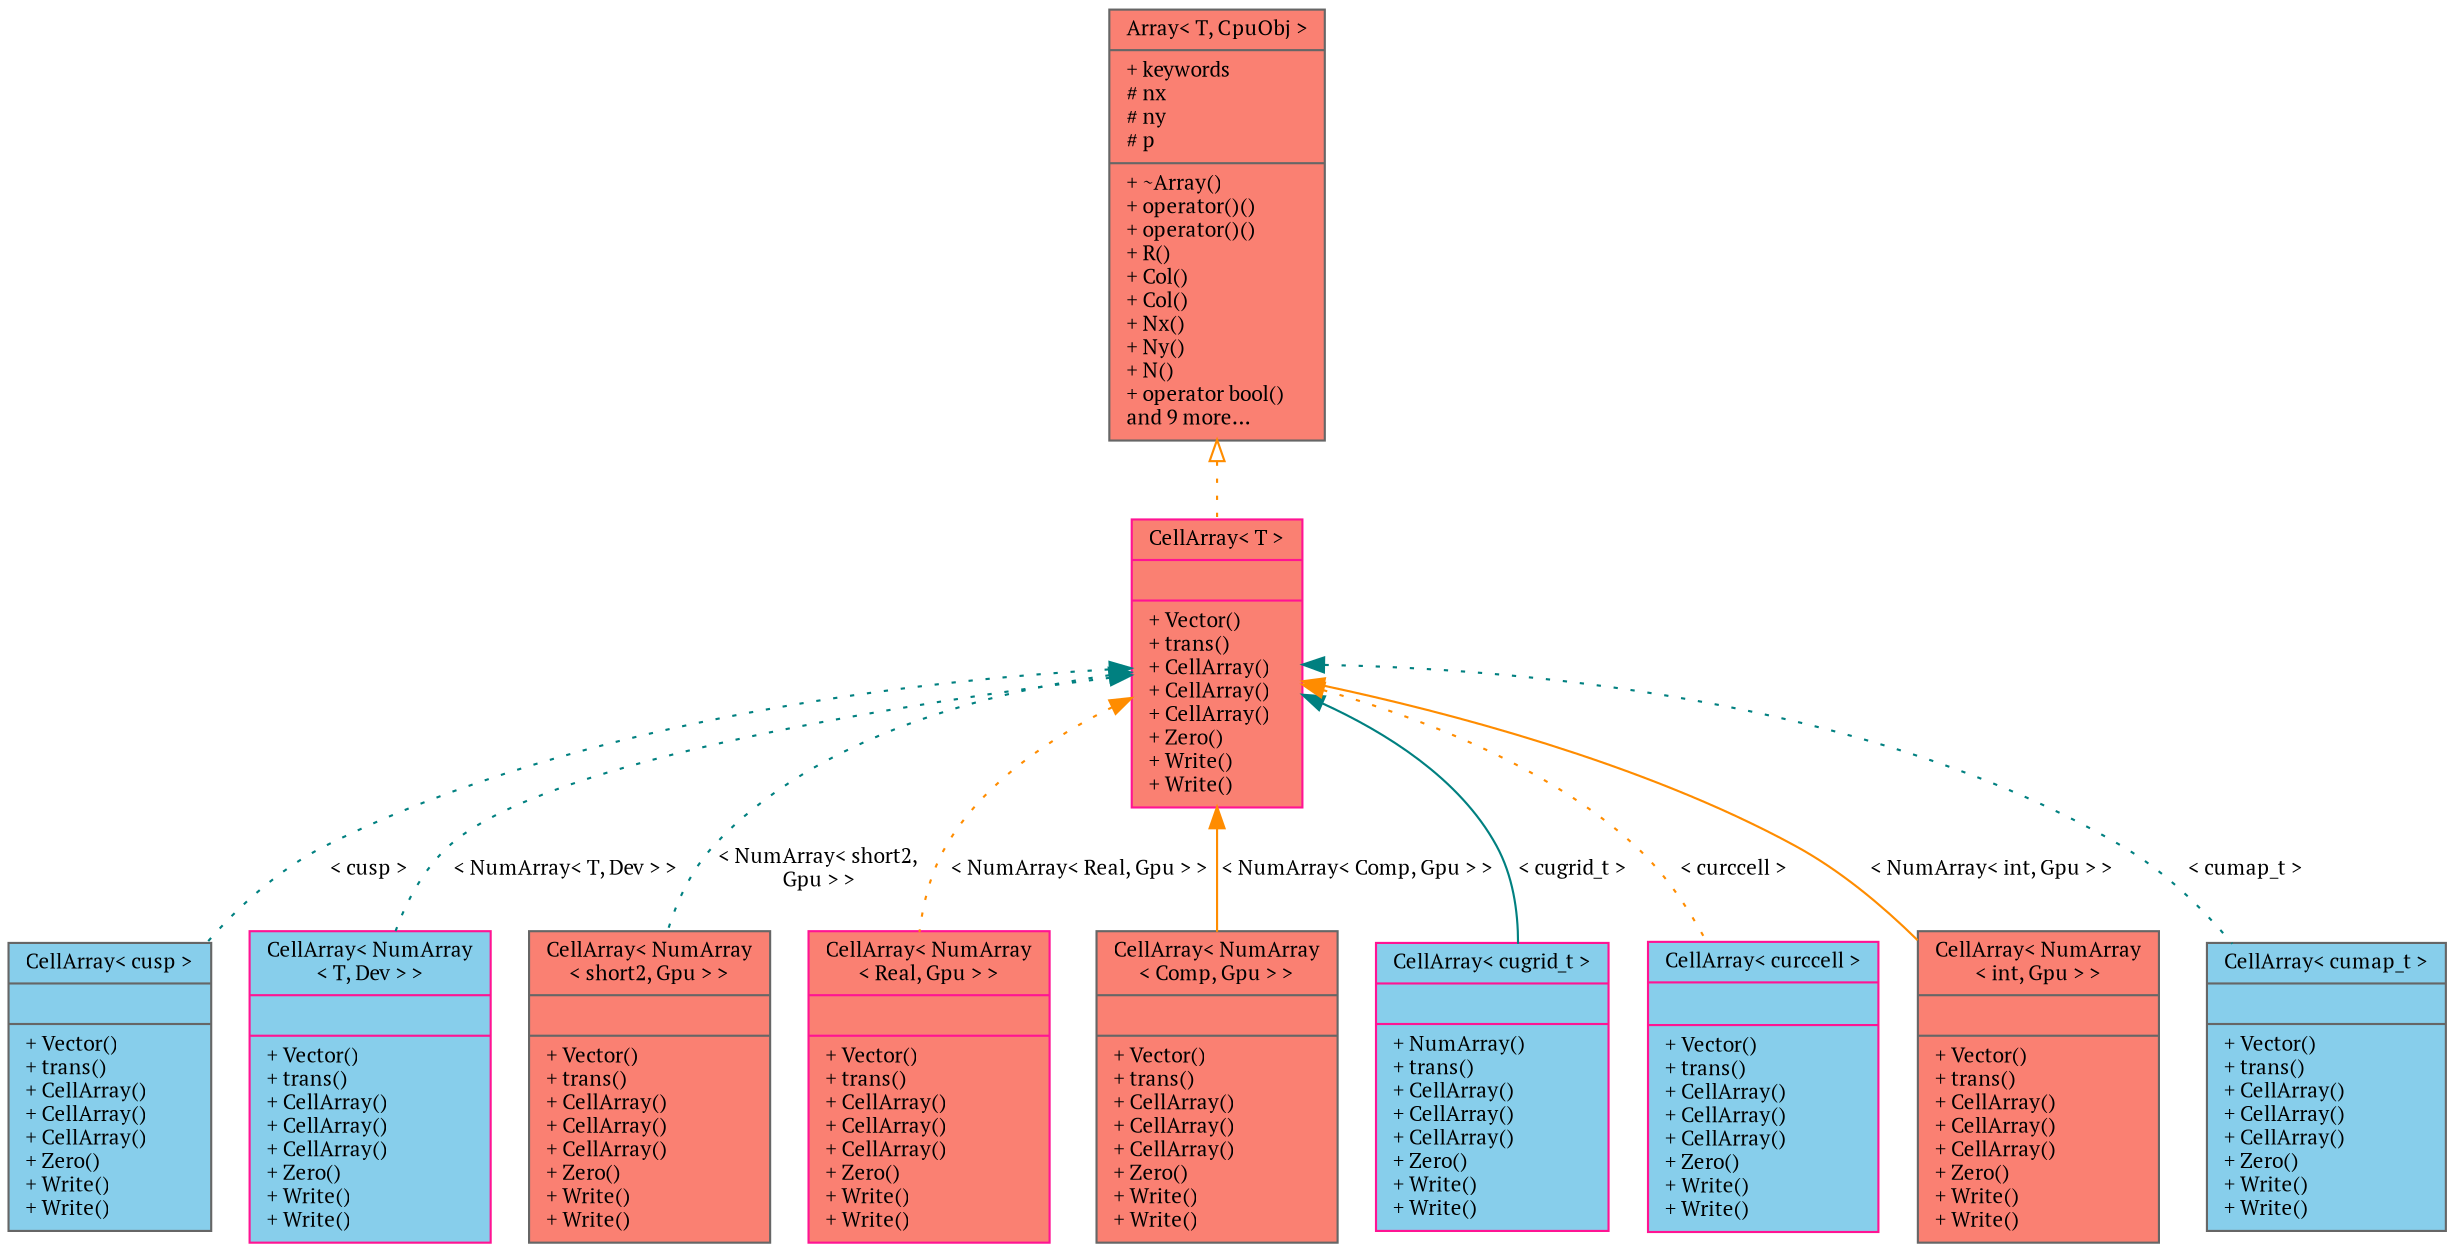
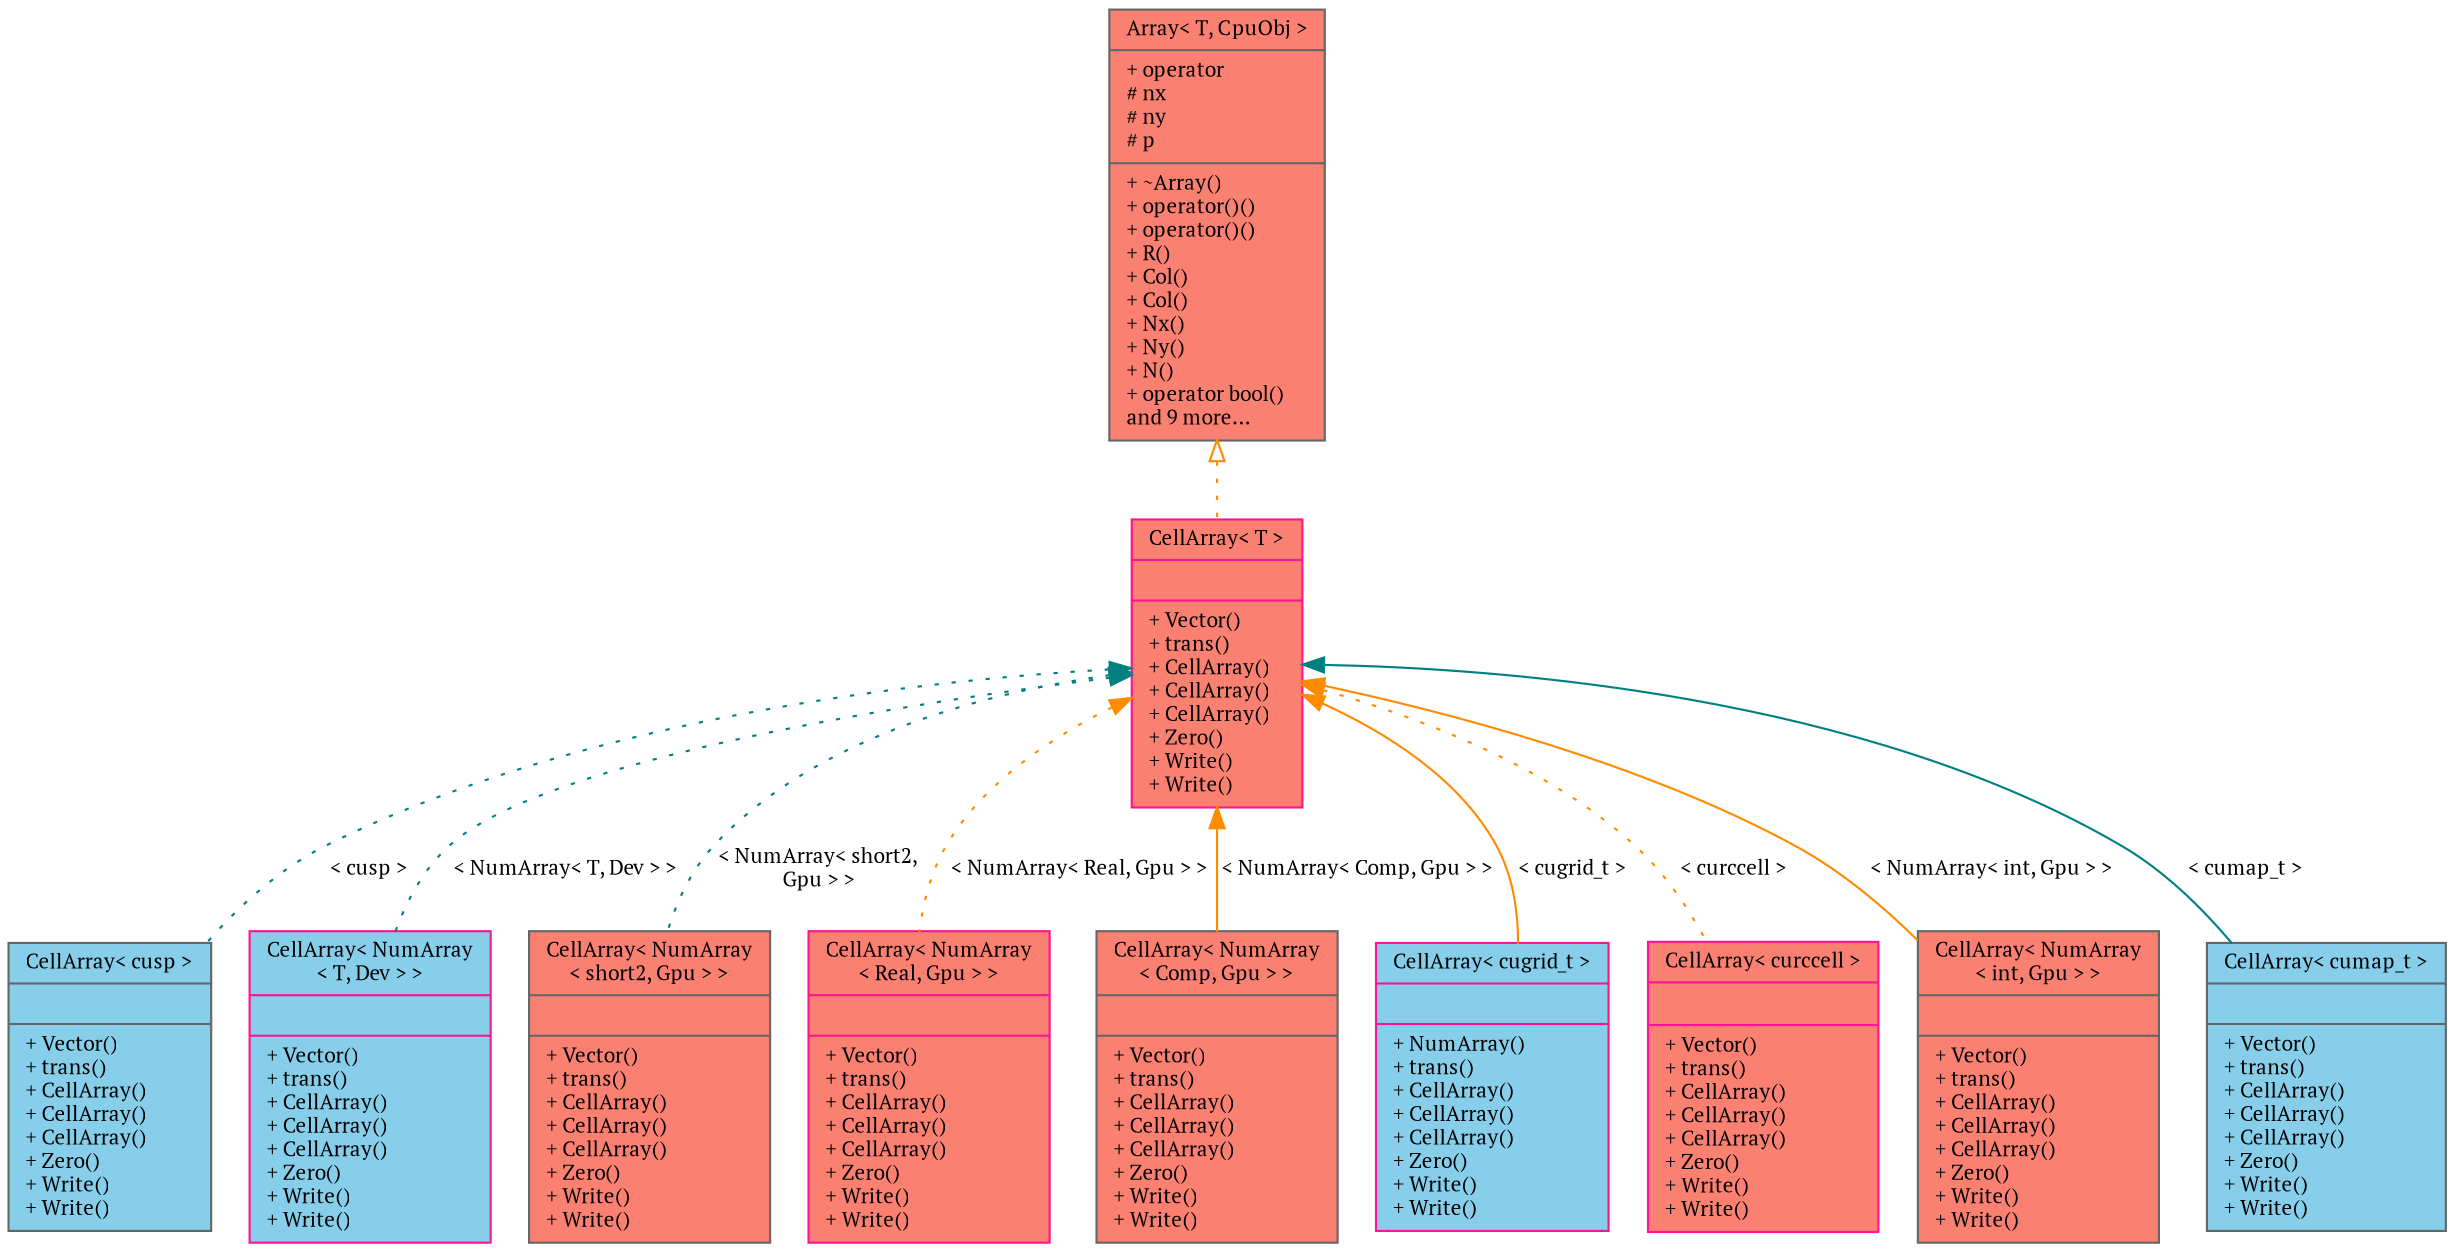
(1179, 70) -> (1175, 70)
(1807, 724) -> (1807, 724)
(1458, 795) -> (1458, 795)
(1763, 1087) -> (1763, 1087)
